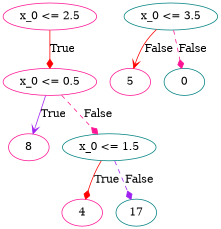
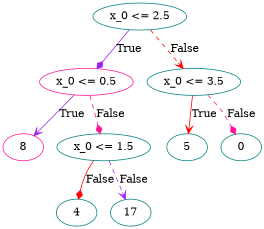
(50, 17) -> (140, 17)
(50, 45) -> (116, 46)
none -> (164, 46)
(159, 49) -> (204, 115)
(130, 82) -> (187, 147)
(121, 176) -> (116, 177)
(107, 180) -> (100, 180)
(82, 213) -> (77, 213)
